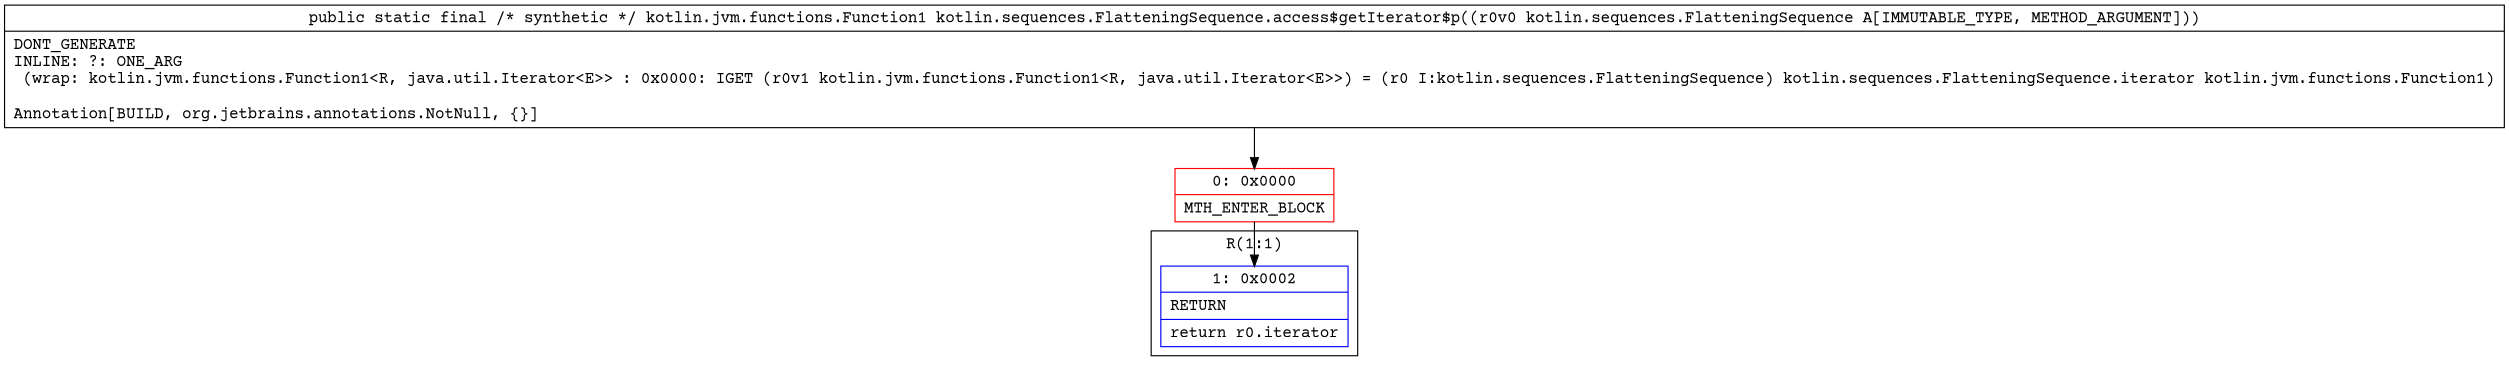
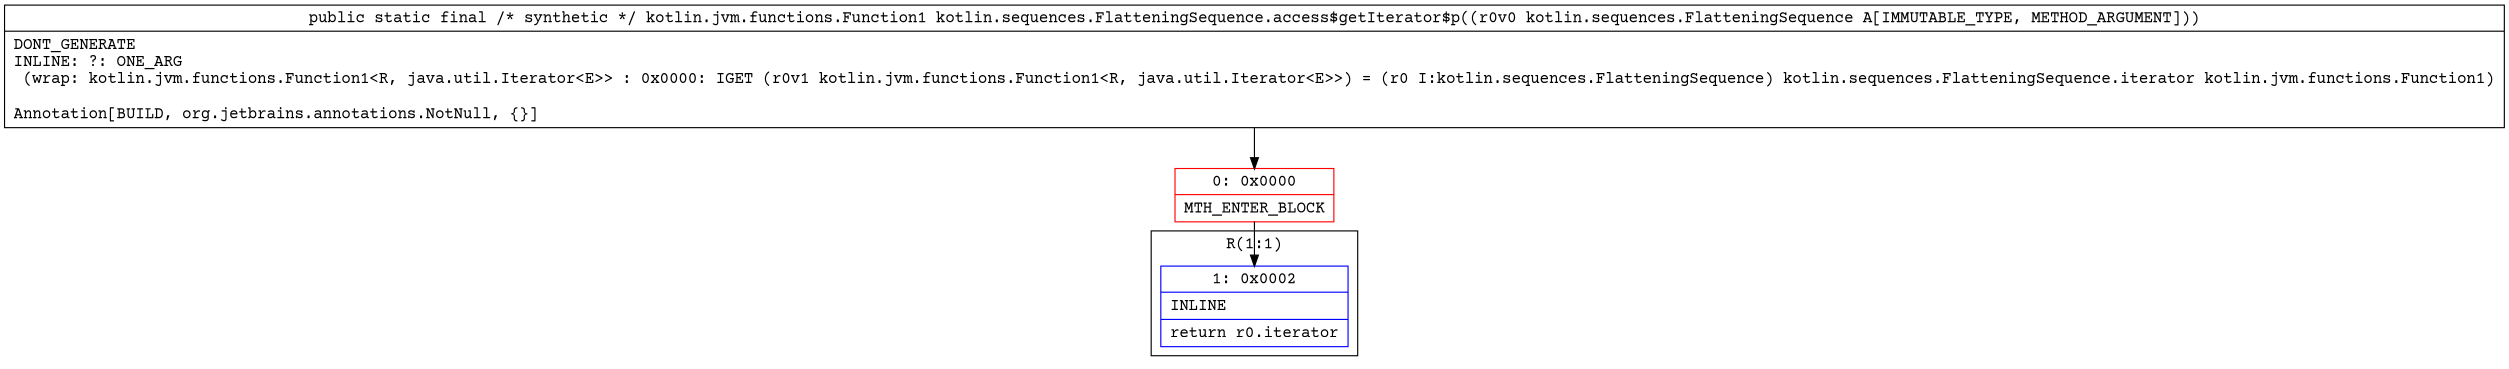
(1198, 305) -> (1198, 305)
